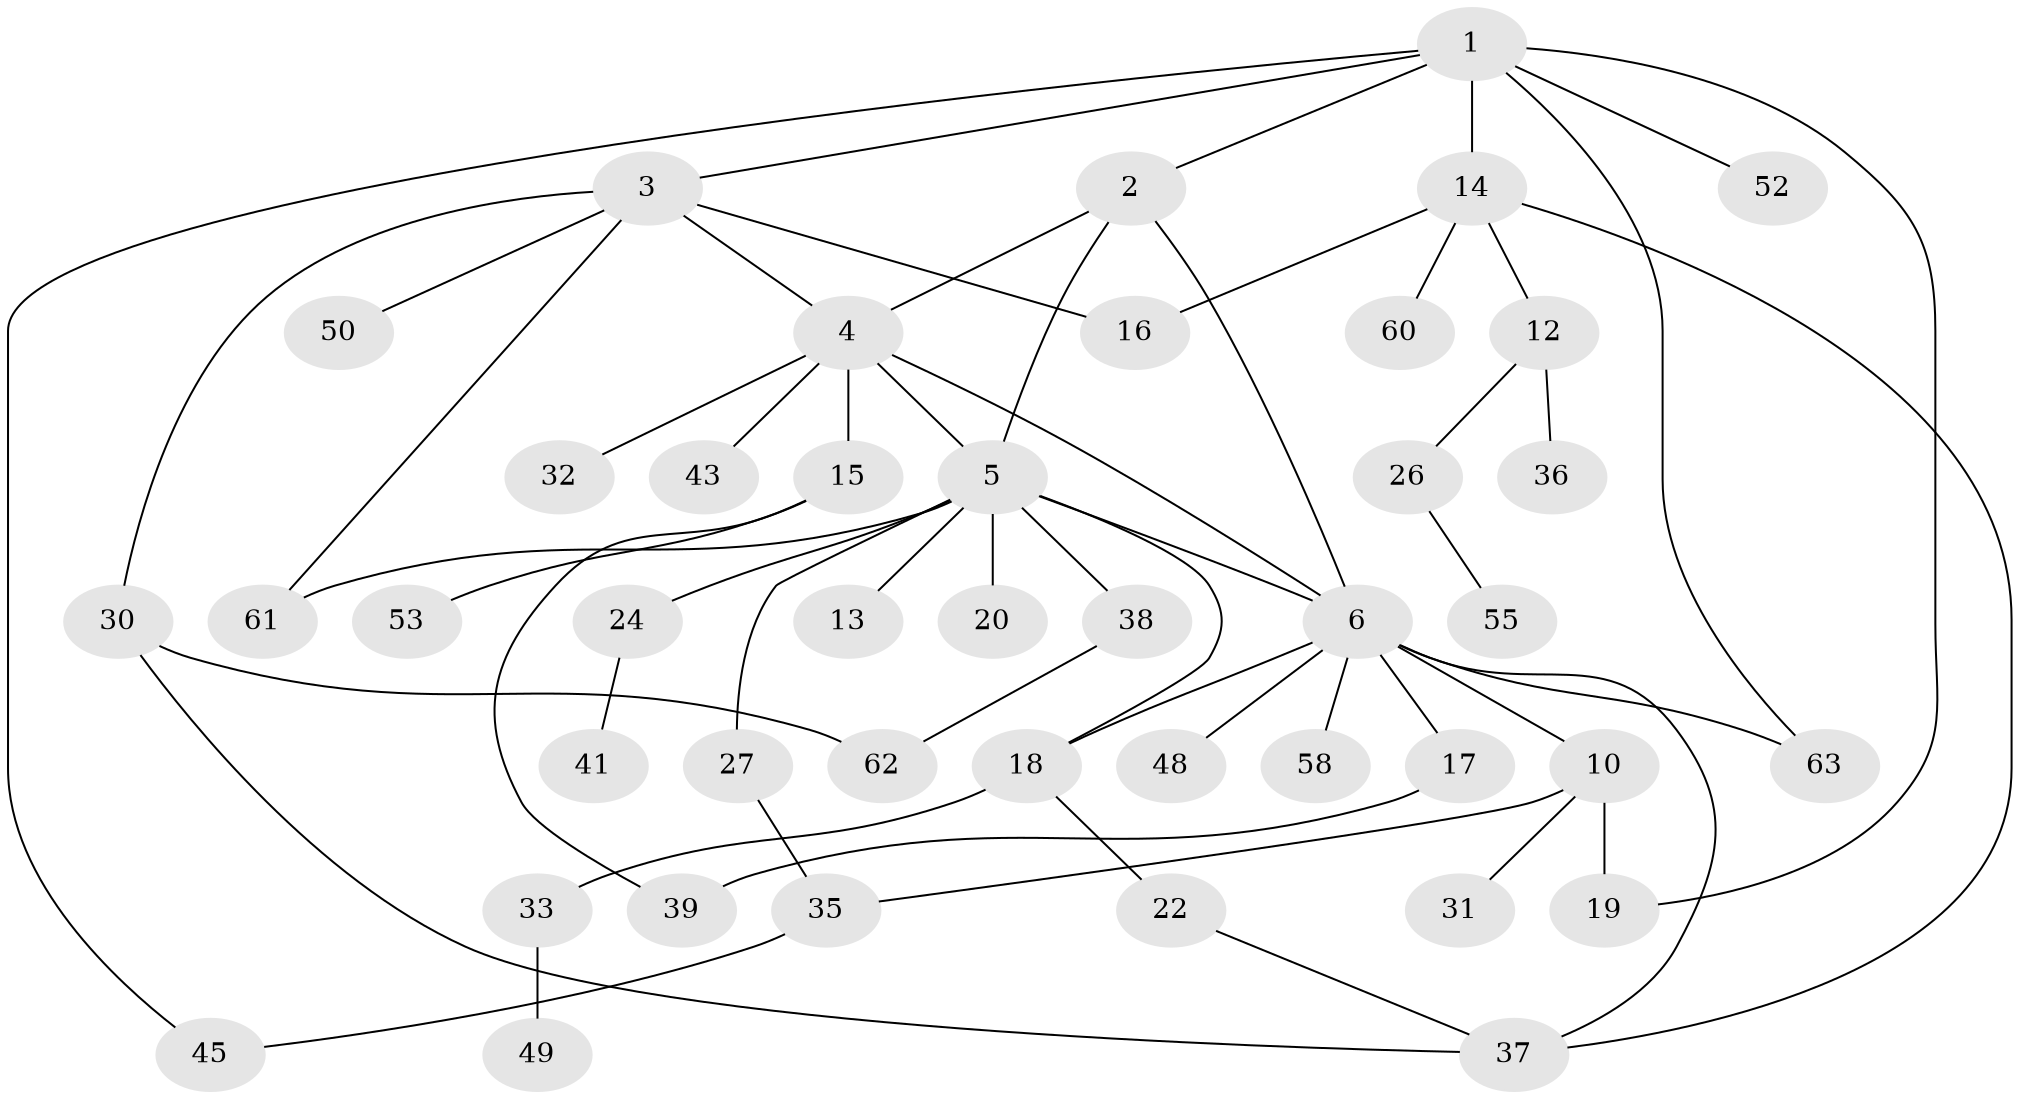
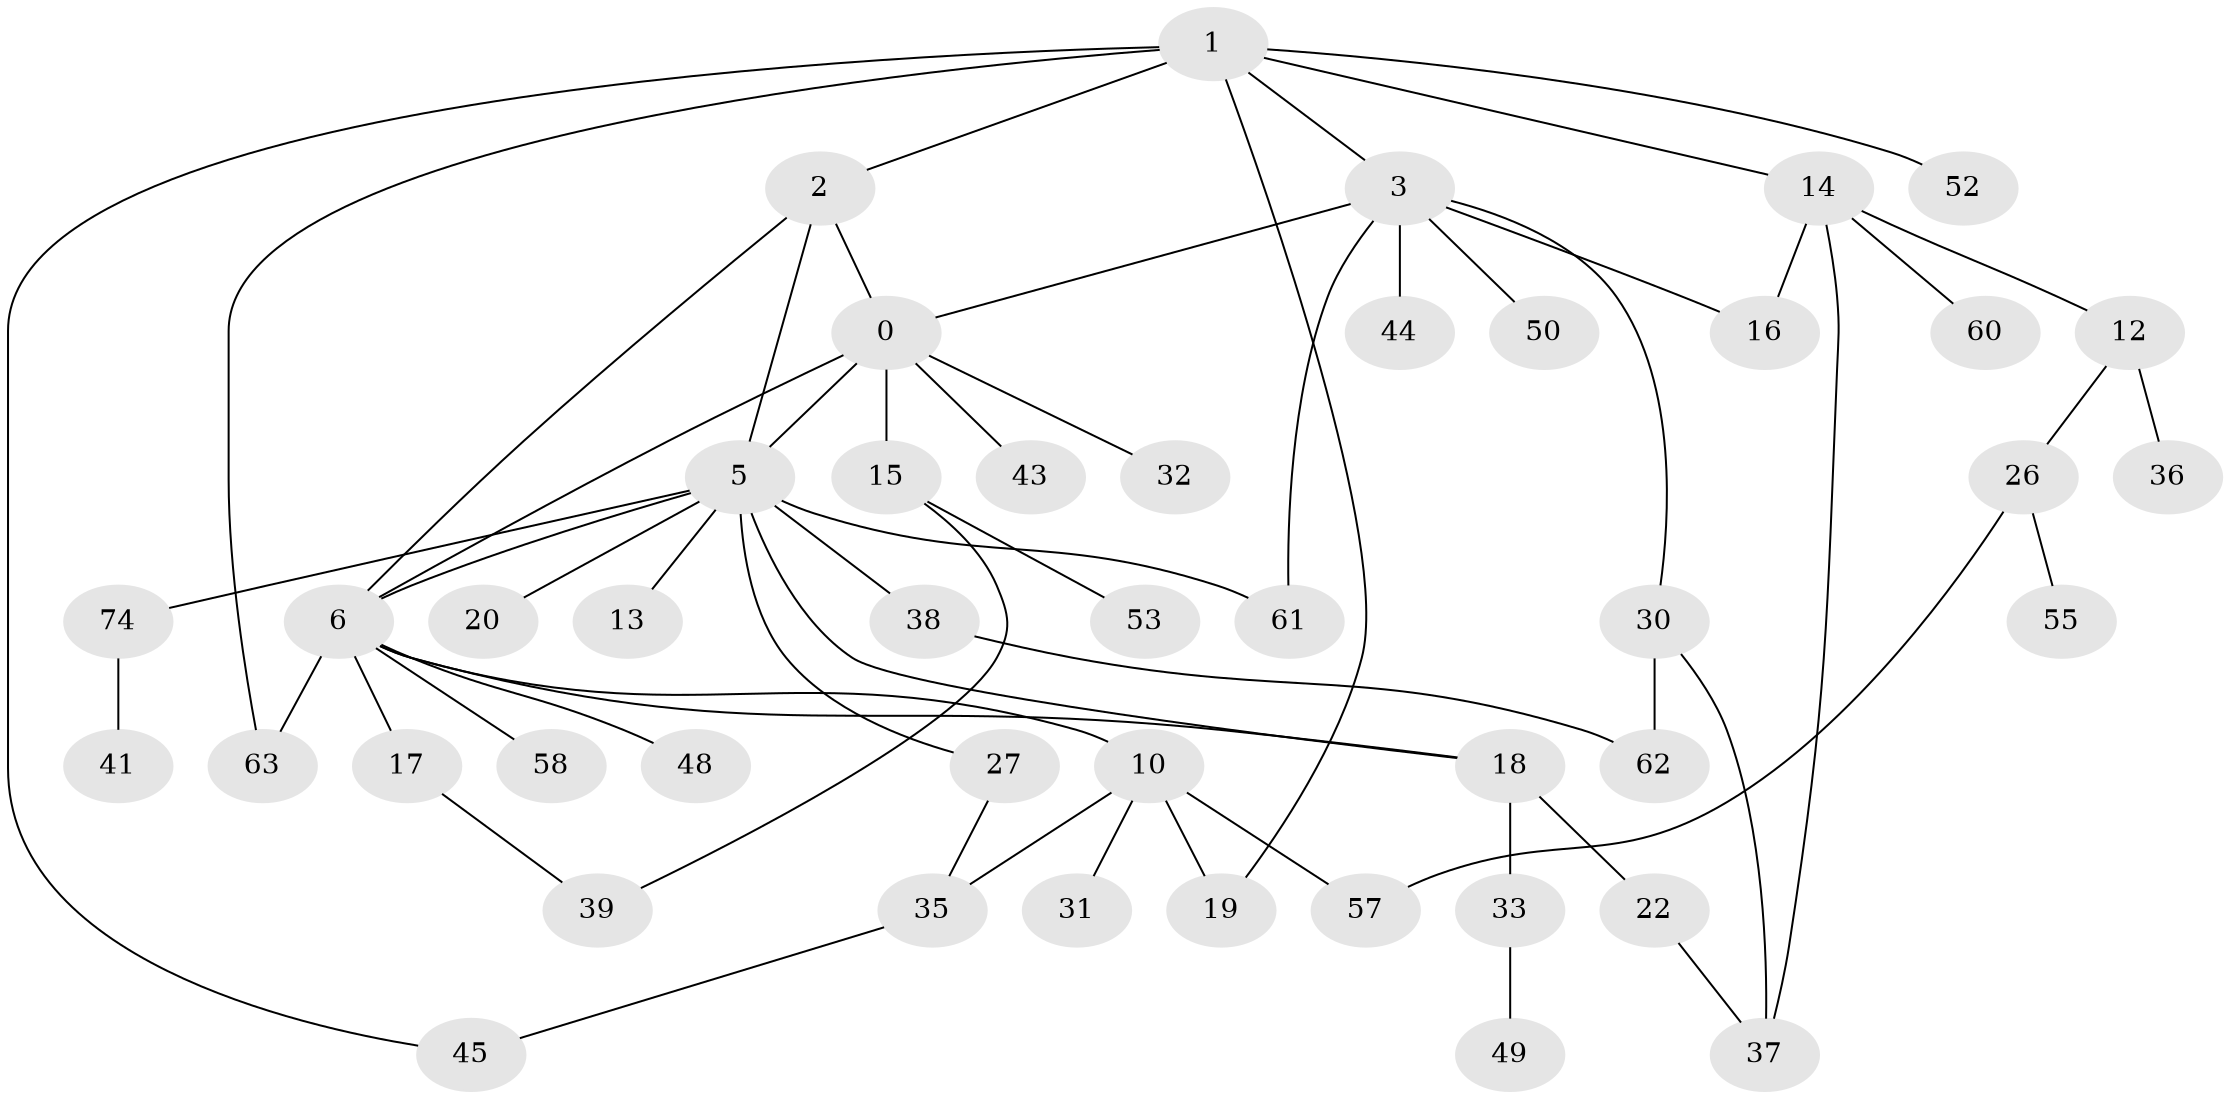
(848, 333) -> (886, 333)
none -> (1400, 333)
(628, 622) -> (118, 622)
(1698, 765) -> none
none -> (1366, 911)
